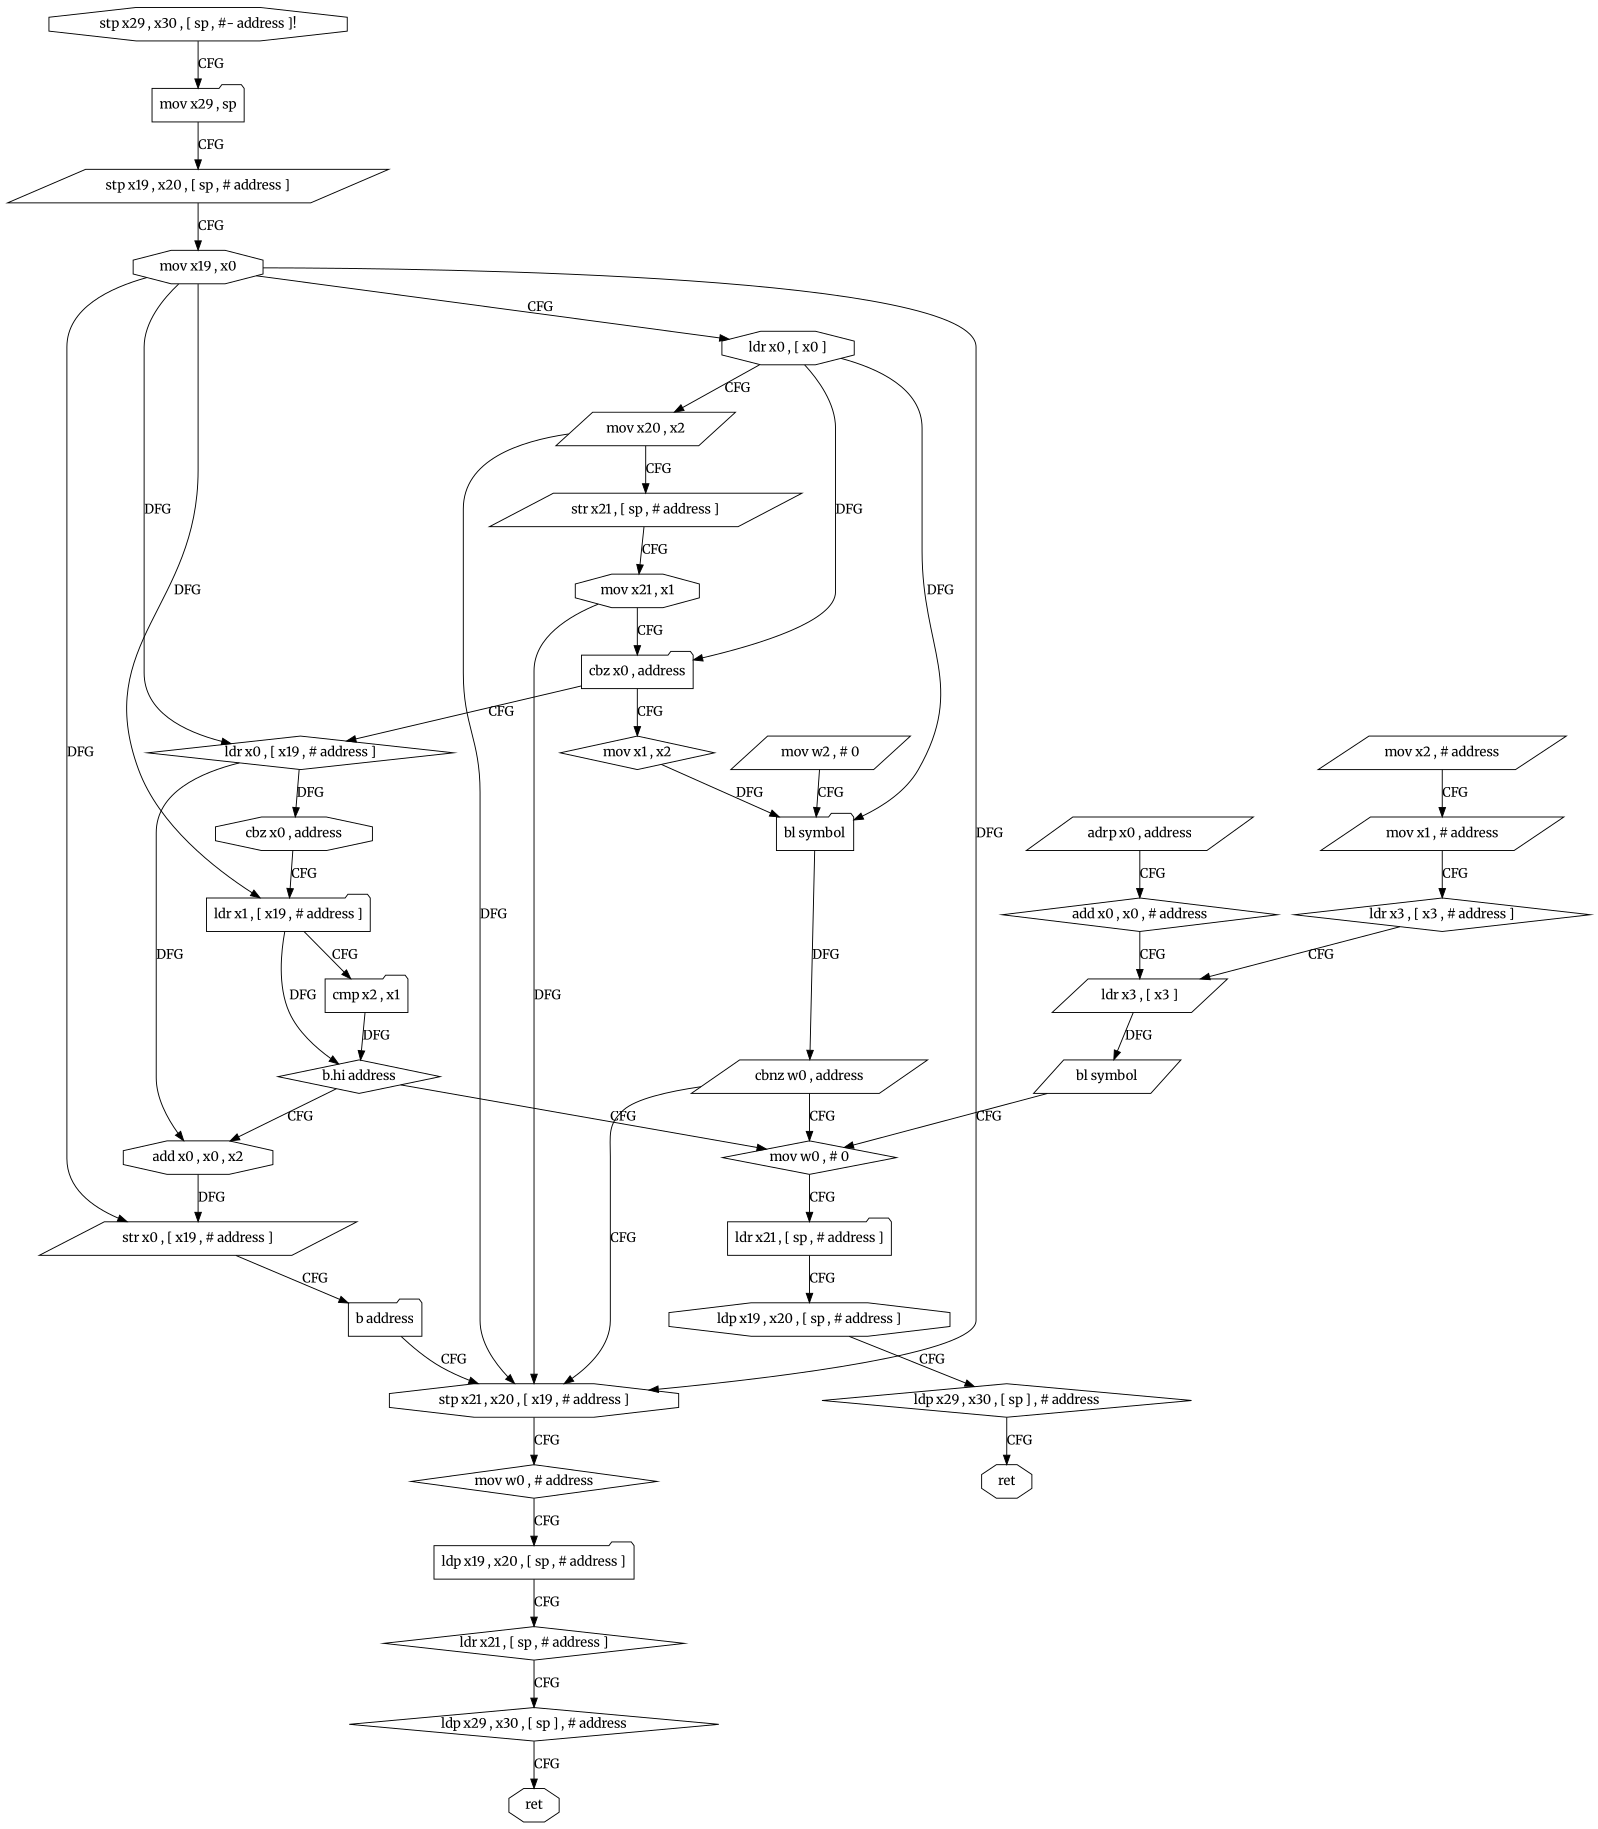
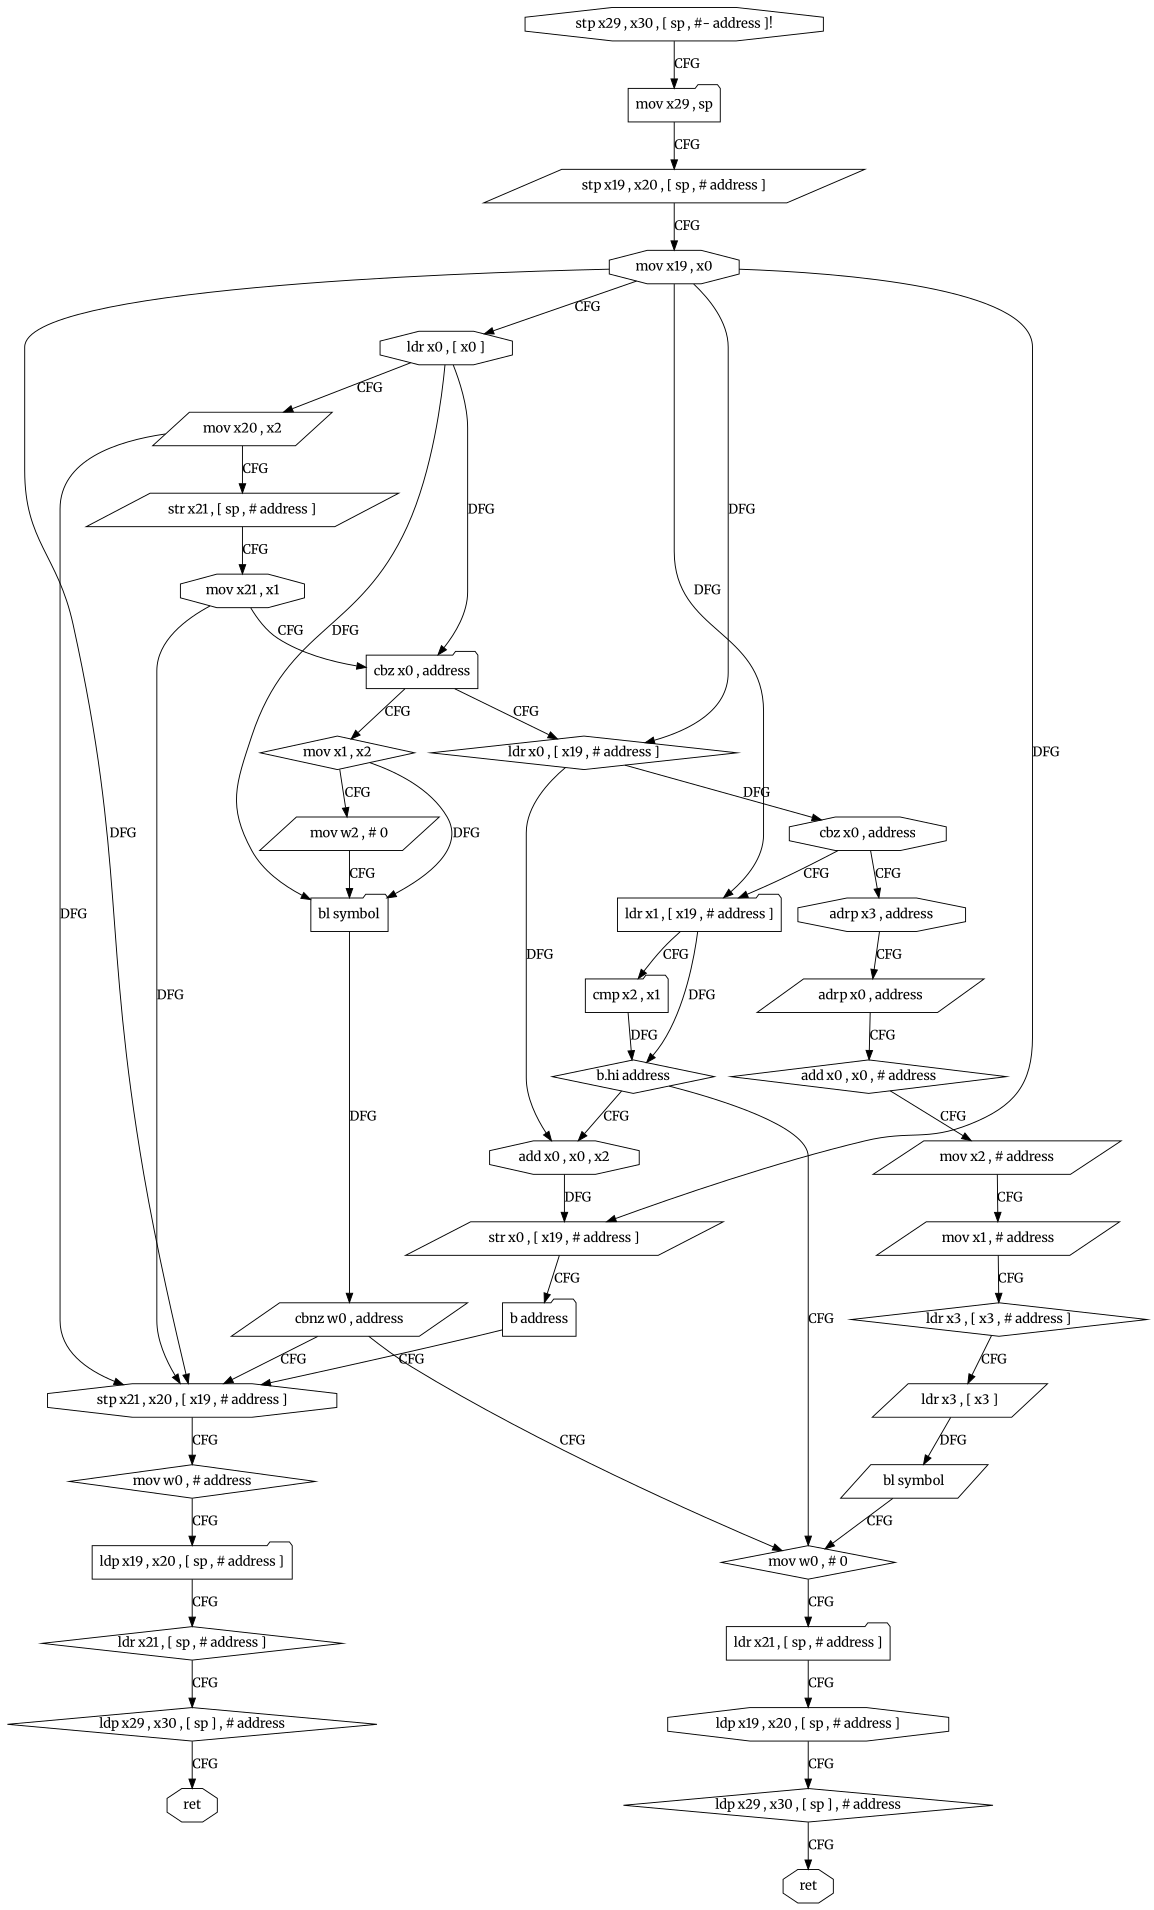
none -> (343, 788)
none -> (882, 915)
(1140, 951) -> (927, 1113)
